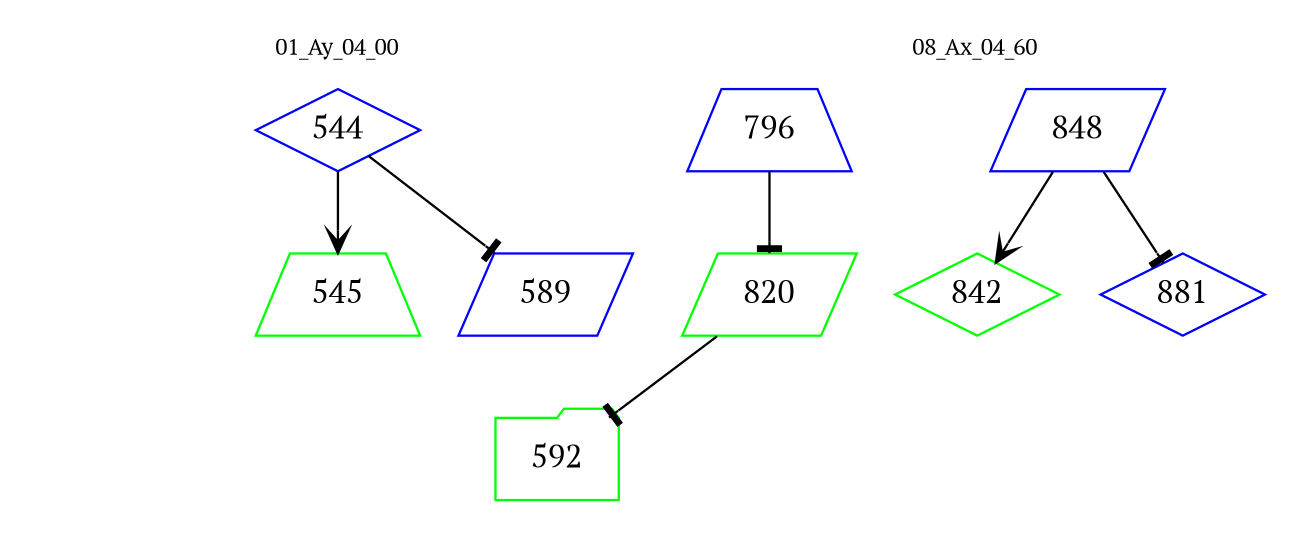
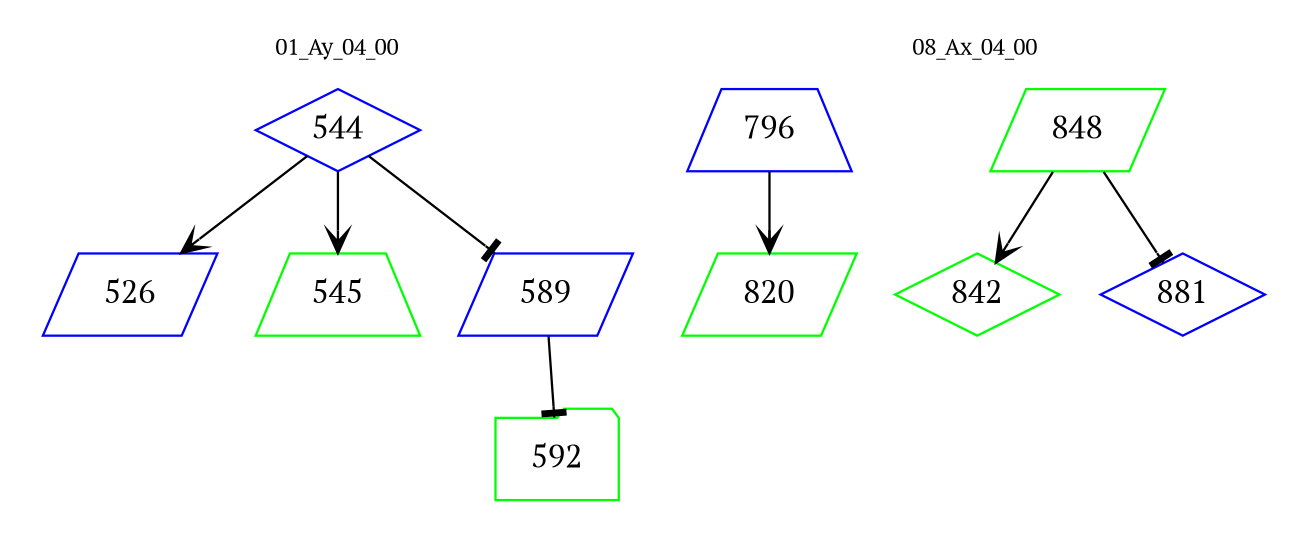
(975, 49) -> (975, 49)
(1078, 130) -> (1078, 130)
(769, 207) -> (769, 207)
none -> (130, 295)
(668, 373) -> (551, 371)
